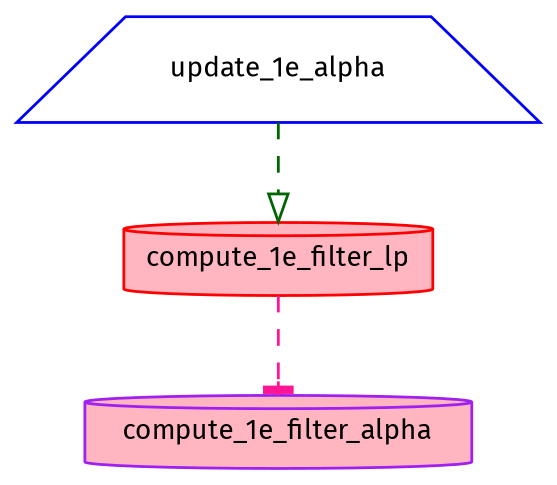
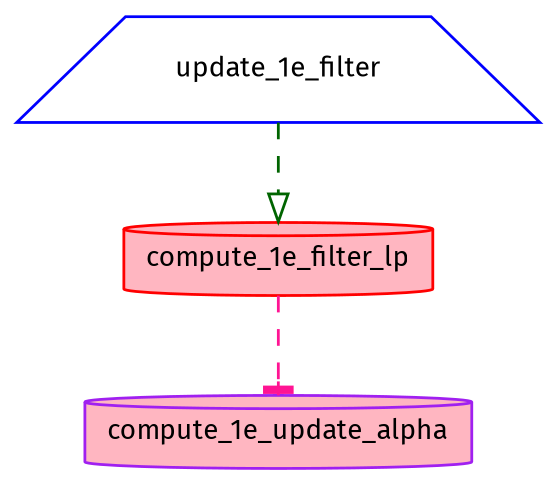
(278, 70) -> (278, 70)
(278, 432) -> (278, 432)
